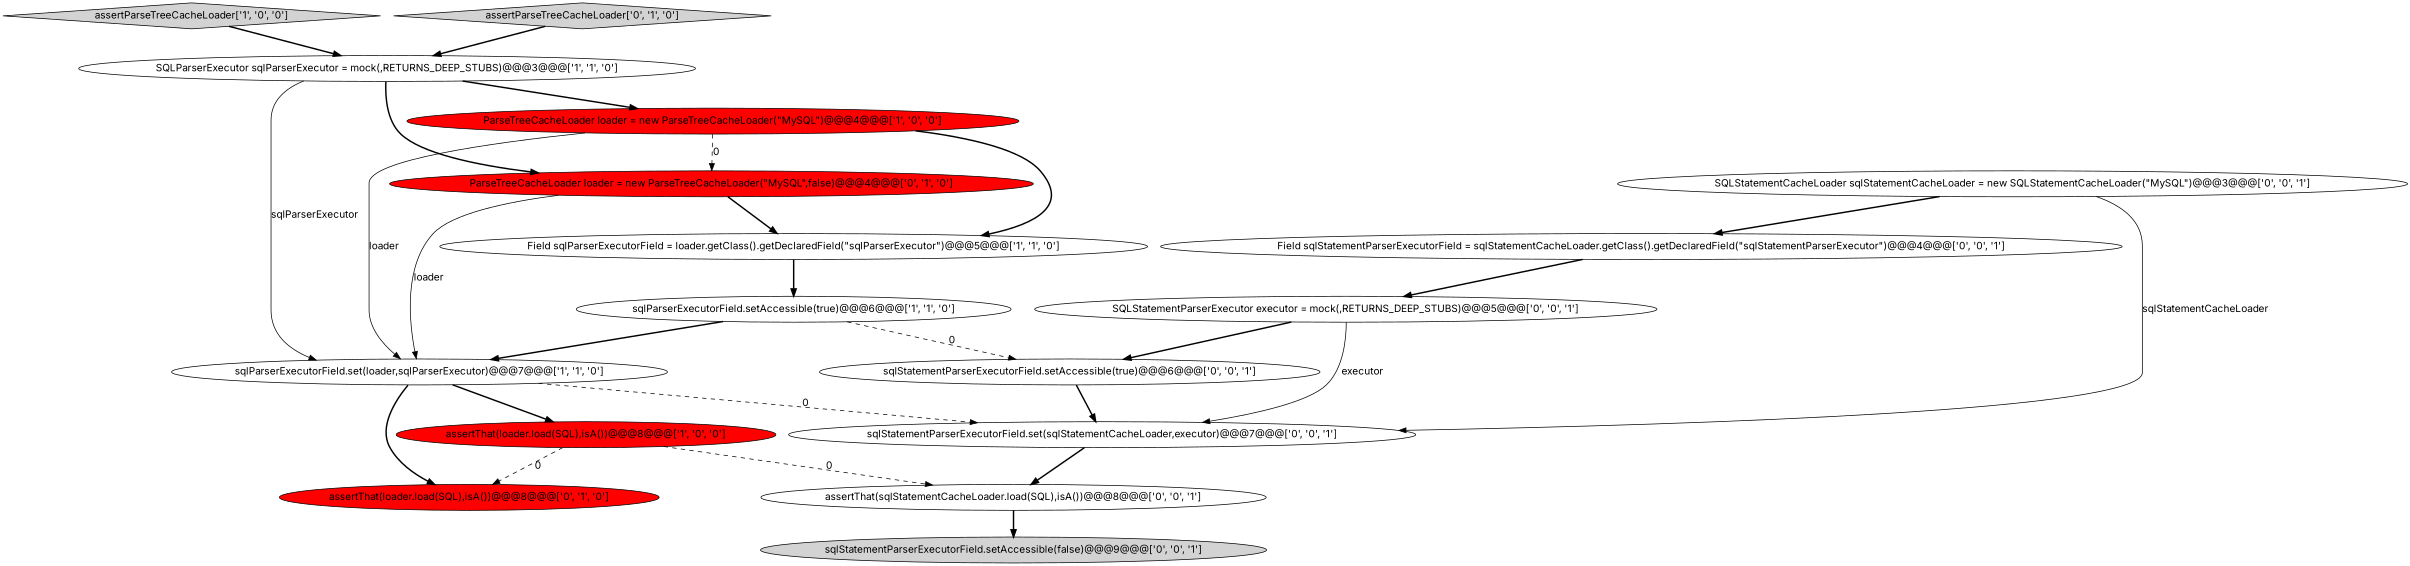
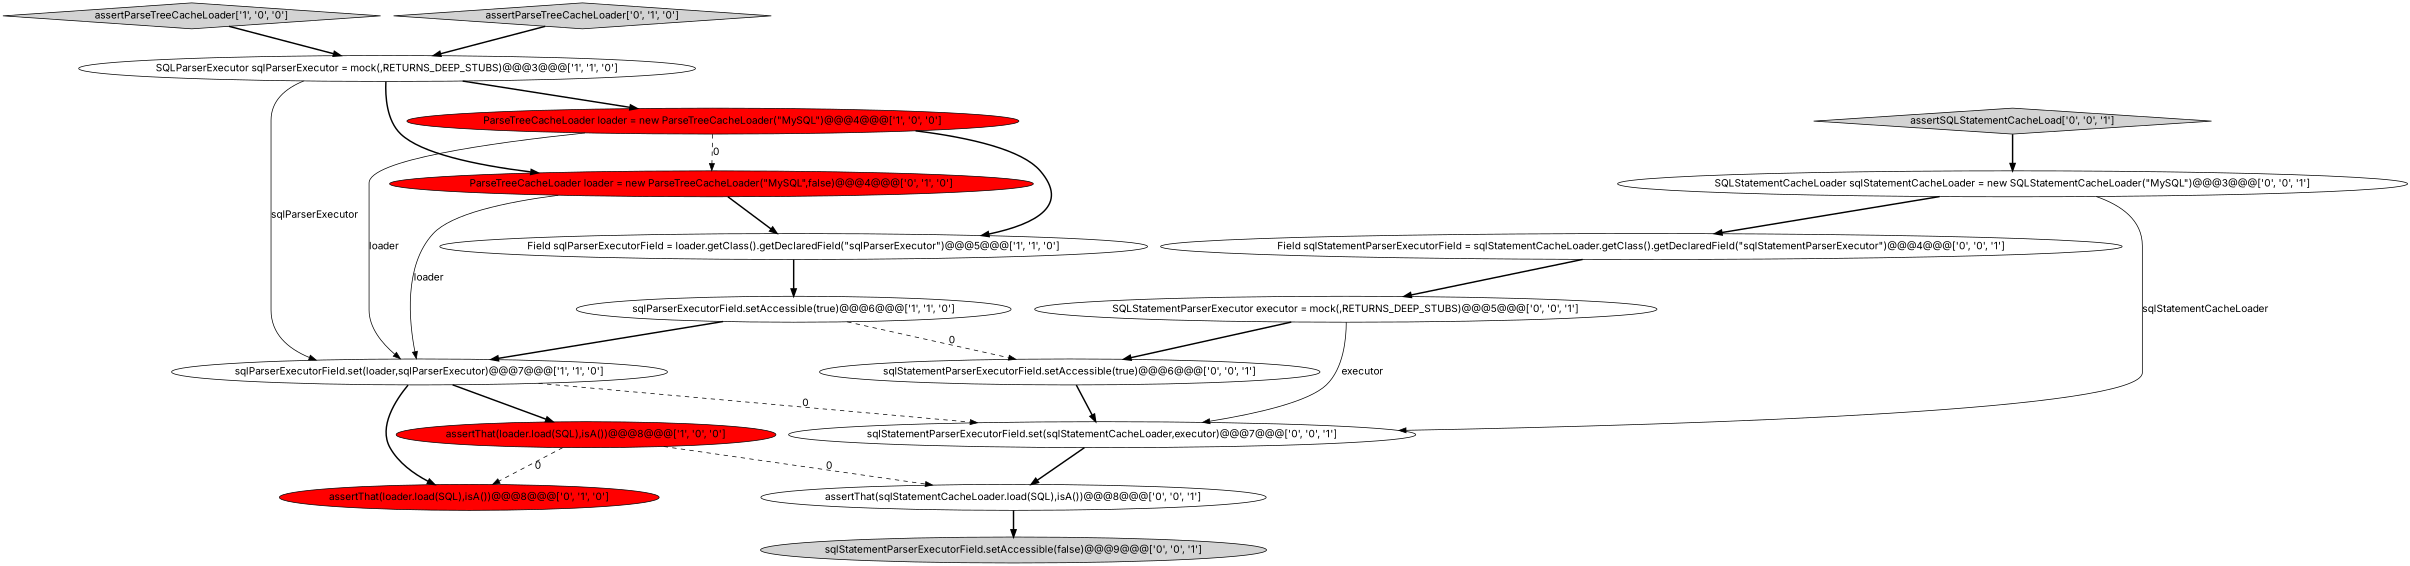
none -> (2013, 121)
